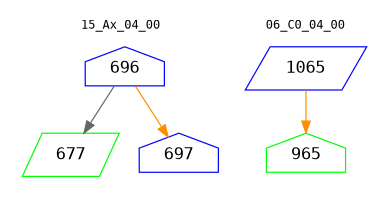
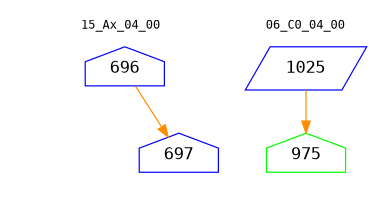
(306, 68) -> (306, 68)
(71, 155) -> none
(306, 155) -> (306, 155)
